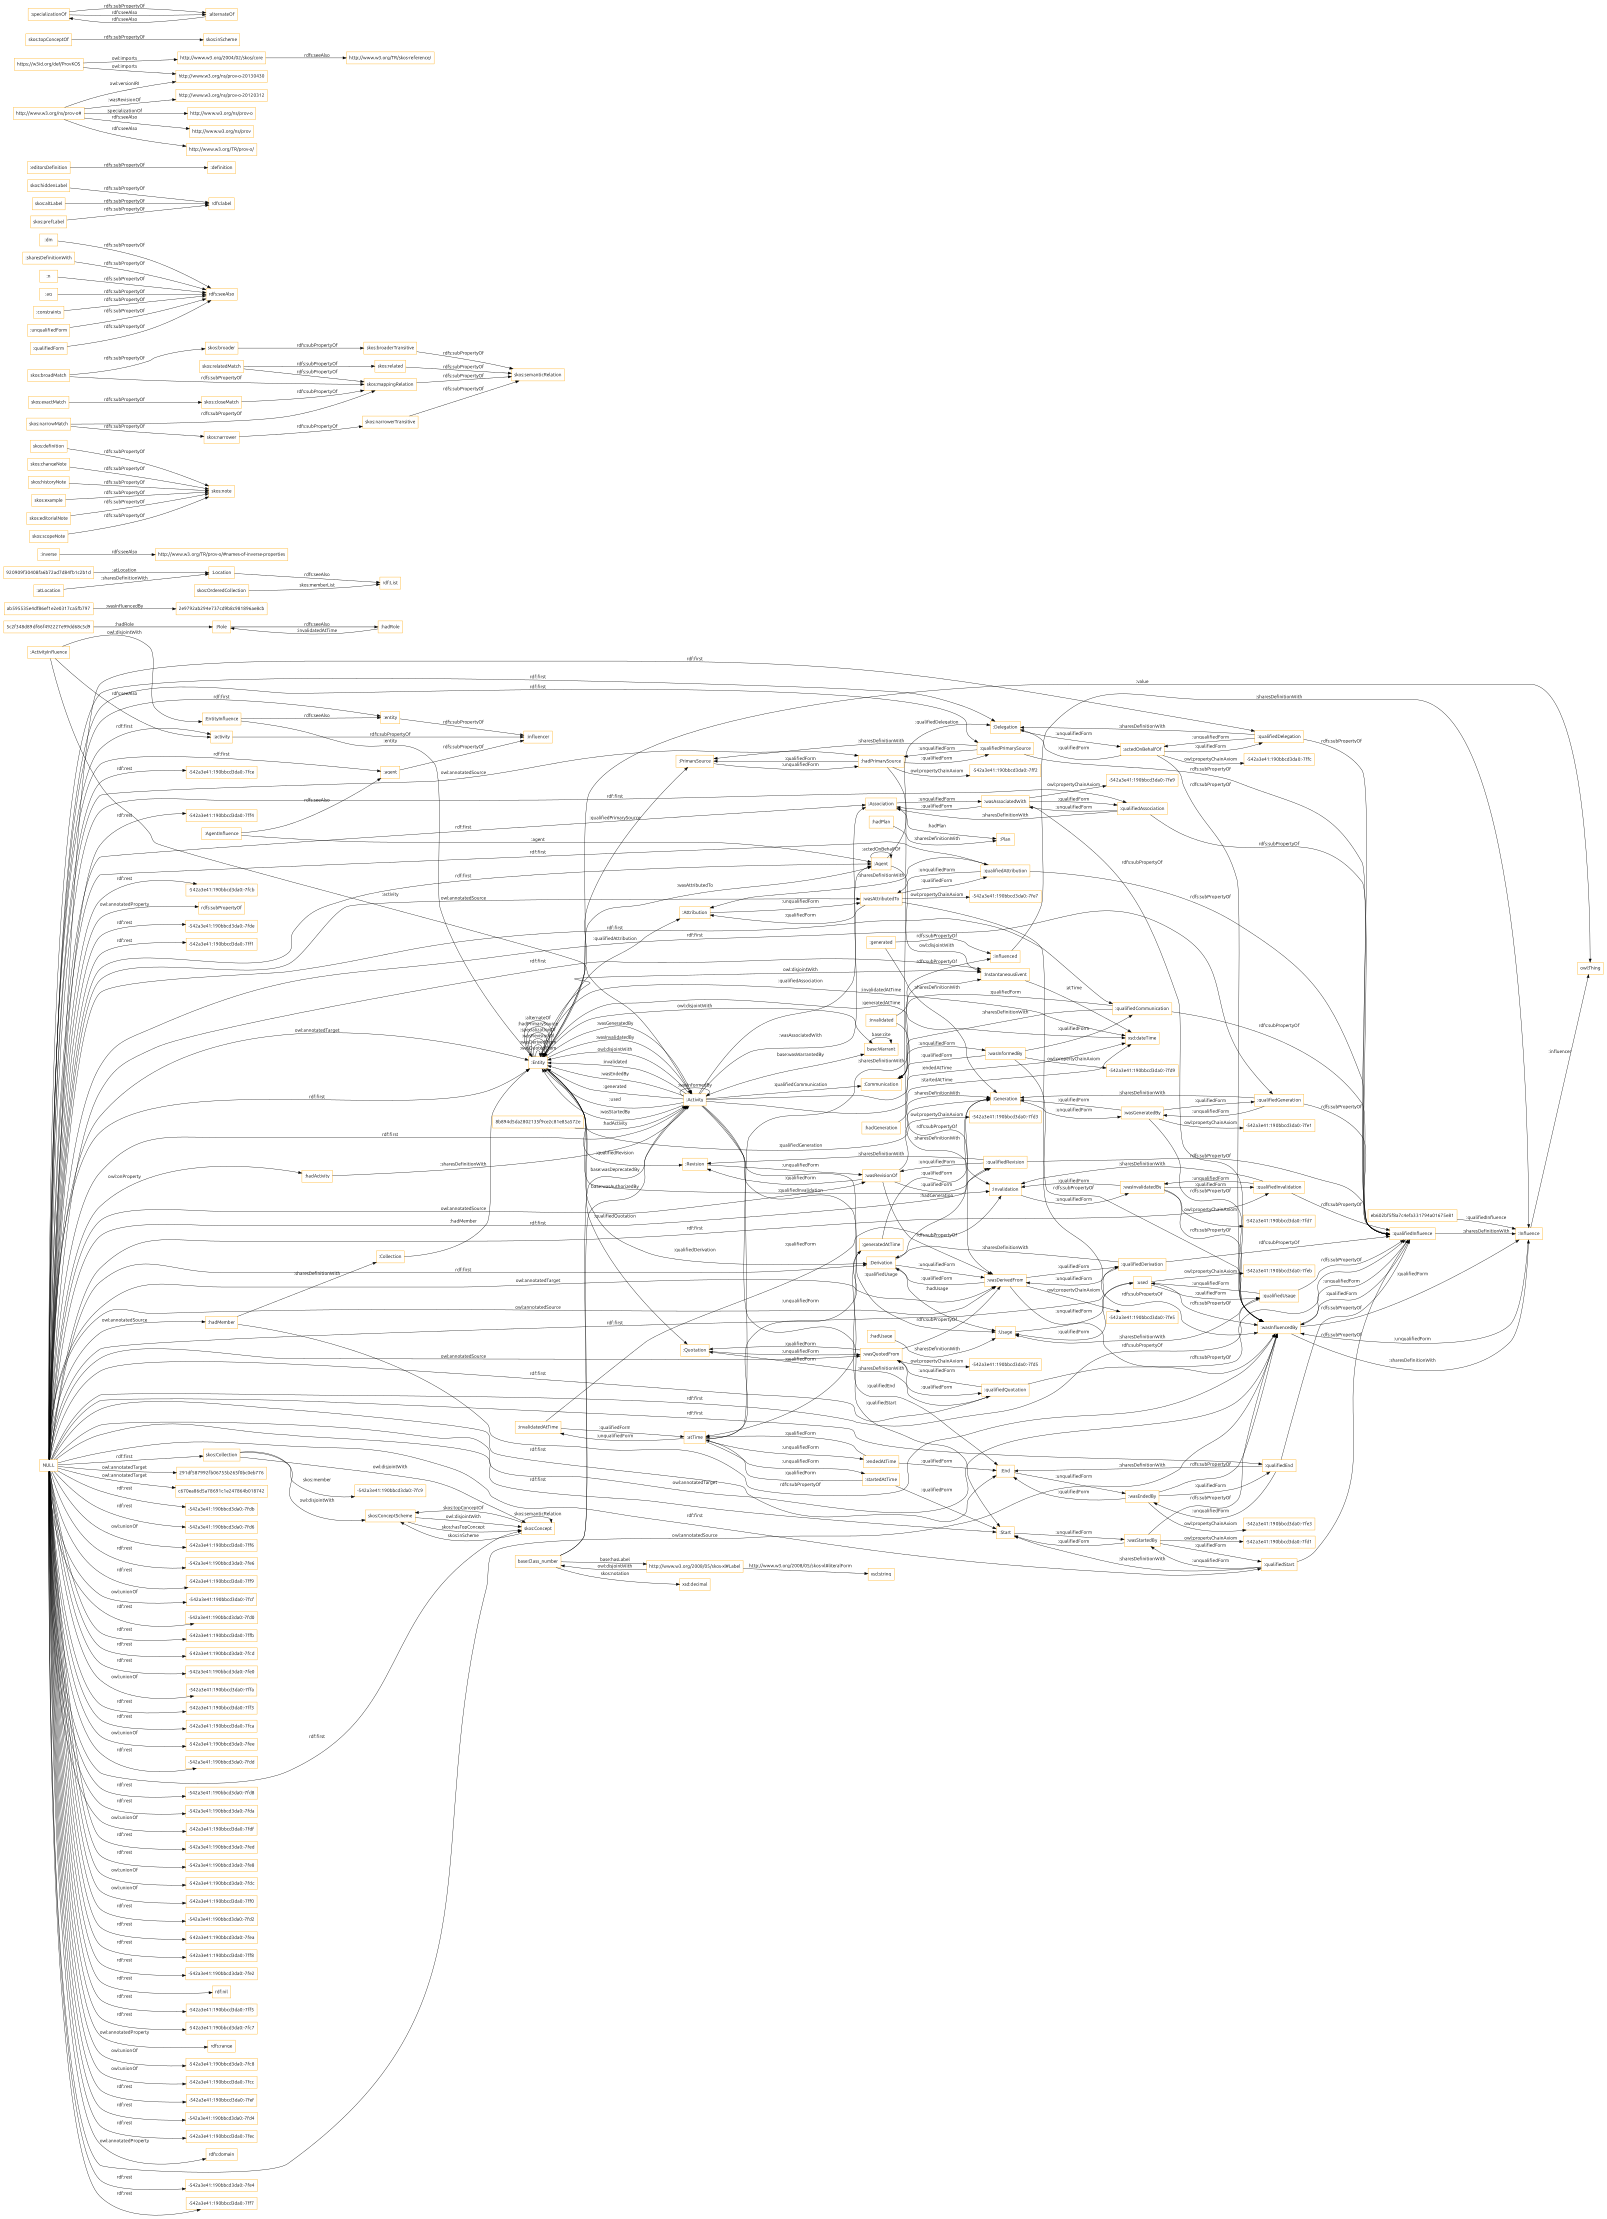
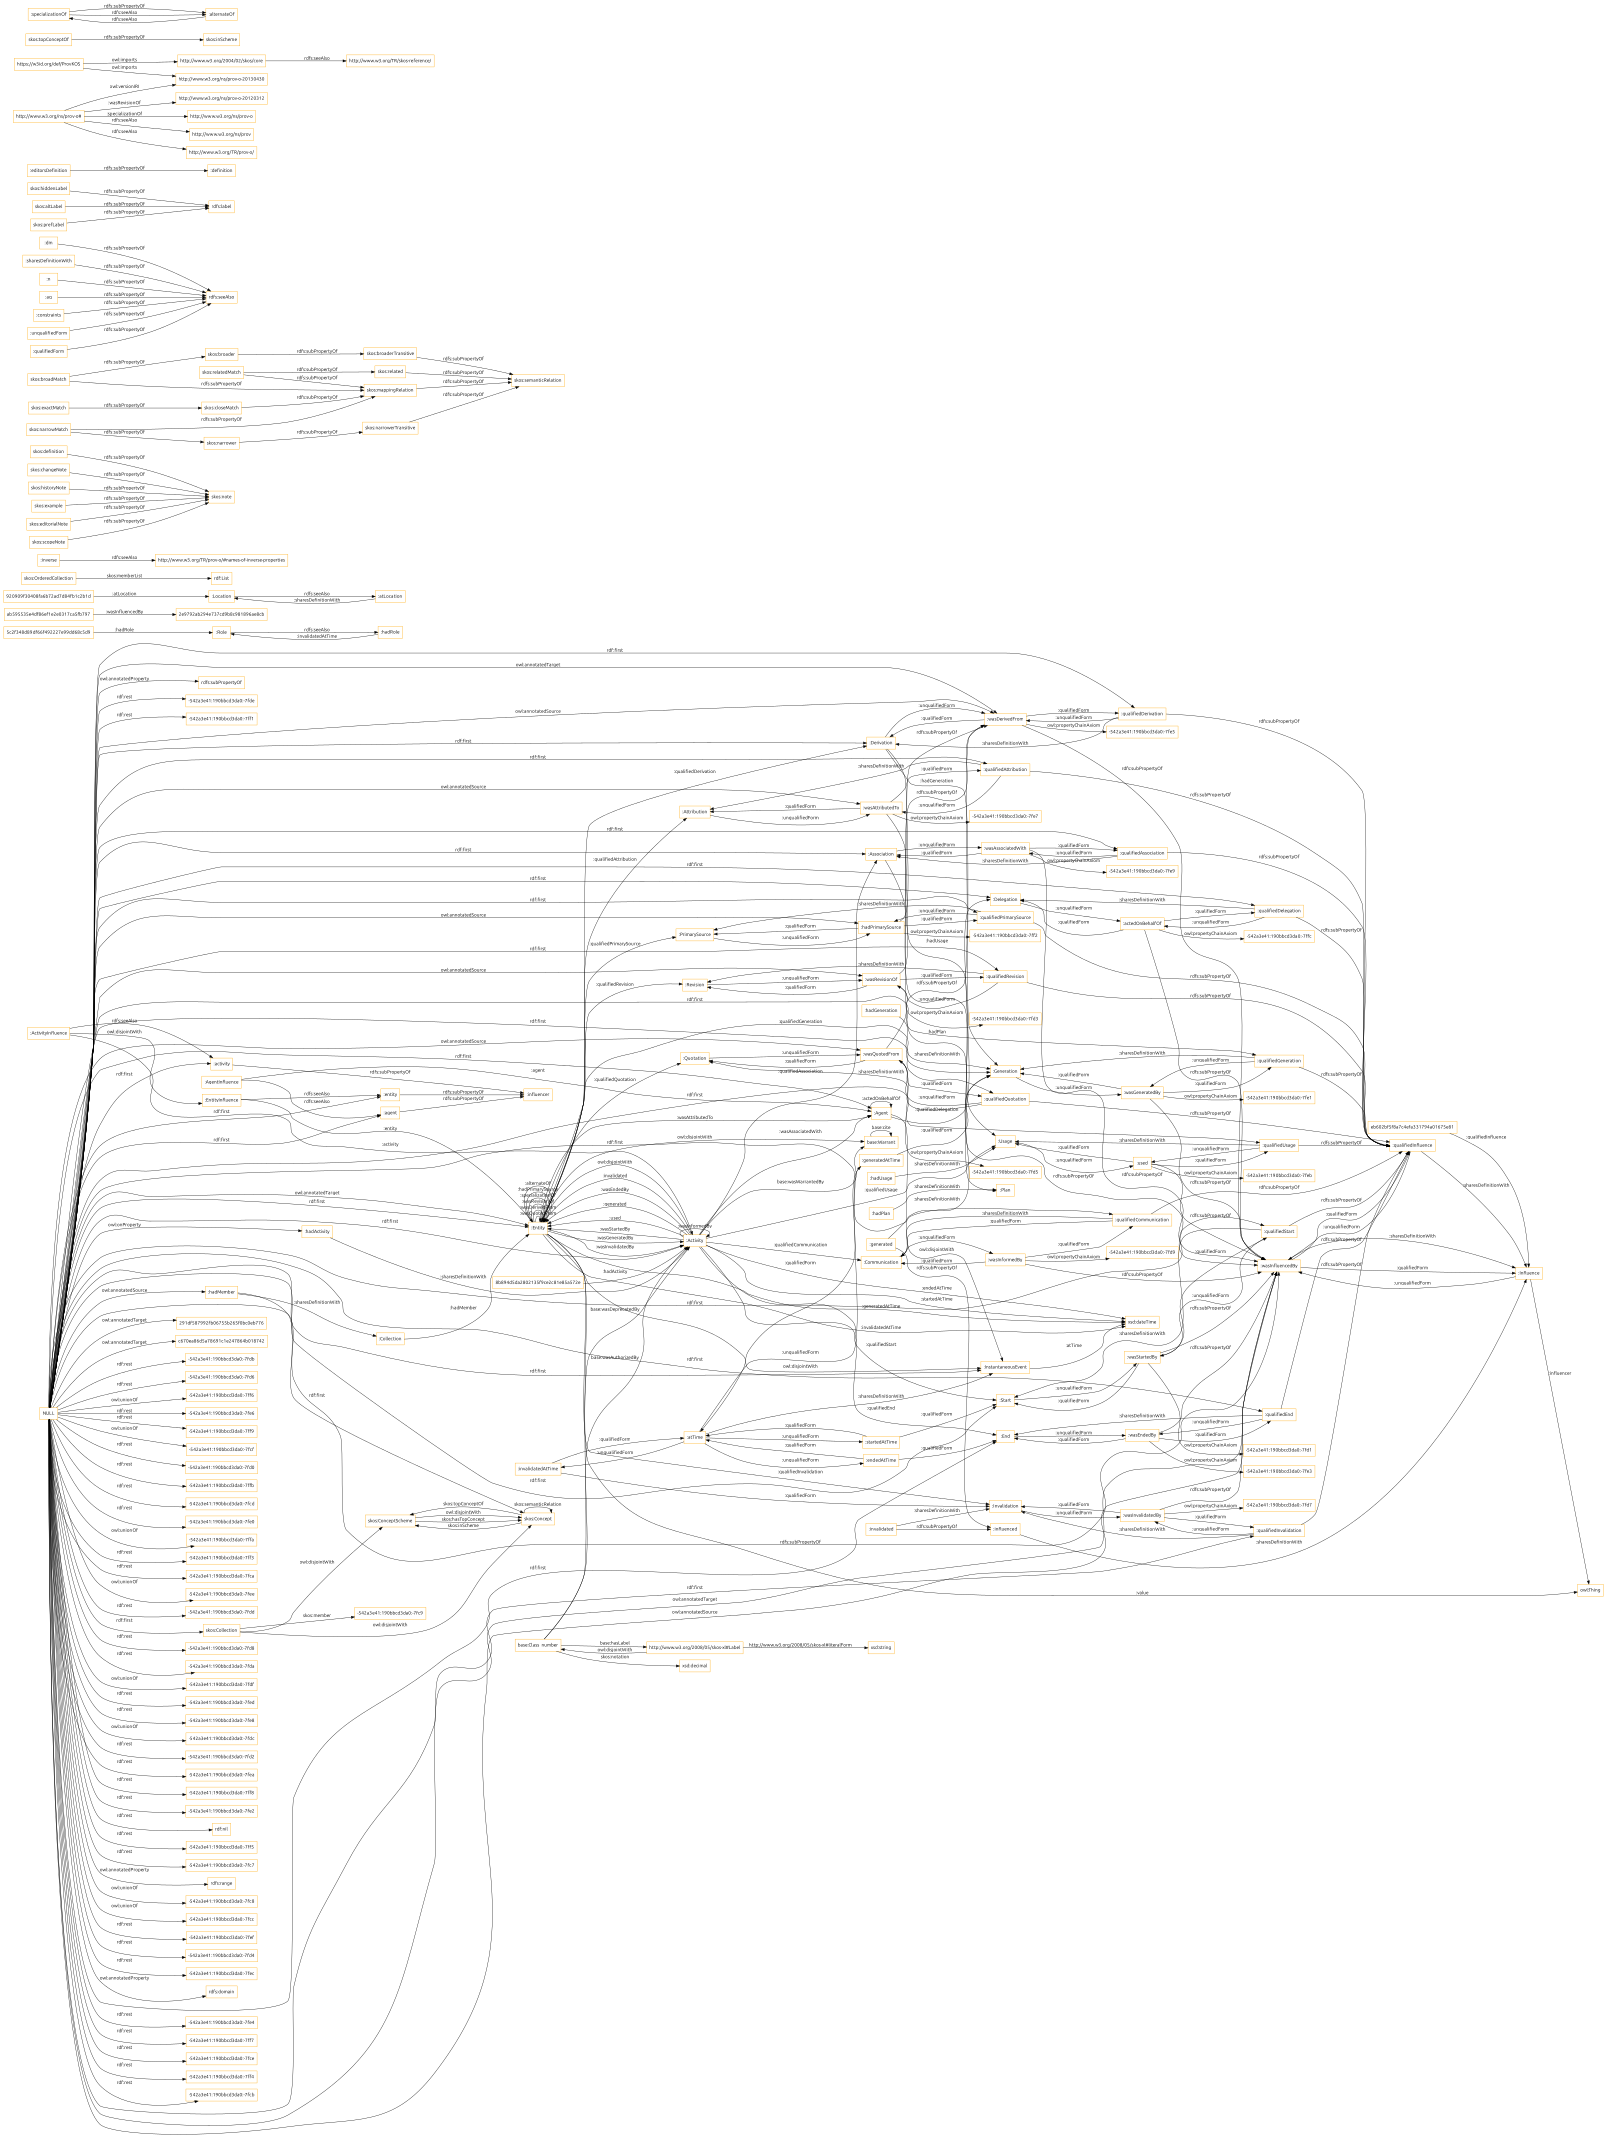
(305, 578) -> (303, 596)
(222, 1902) -> none
